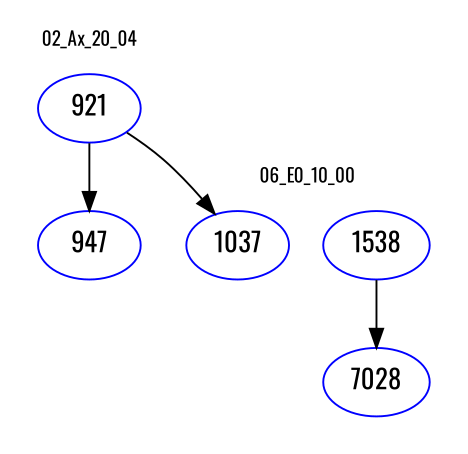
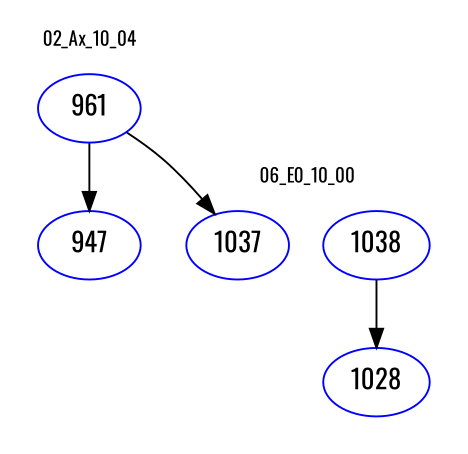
(89, 41) -> (89, 41)
(89, 108) -> (89, 108)
(376, 245) -> (376, 245)
(376, 382) -> (376, 382)
